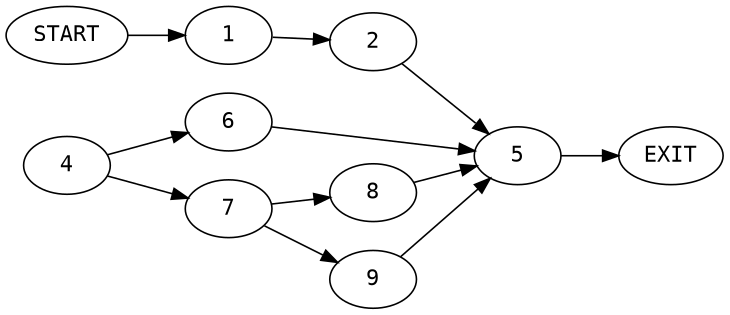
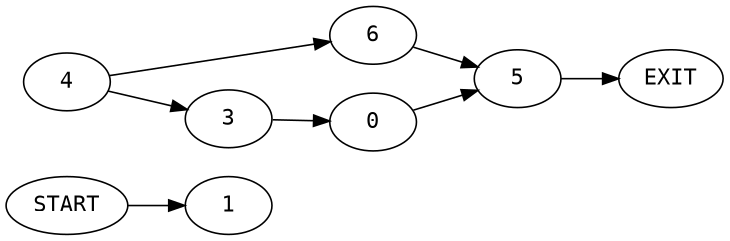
(373, 42) -> none
(373, 193) -> (373, 122)
(229, 209) -> (229, 119)
(373, 279) -> none
